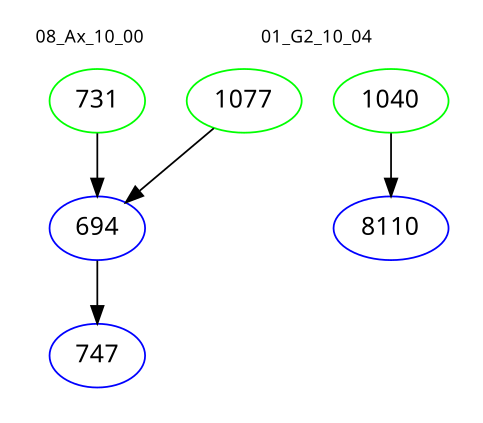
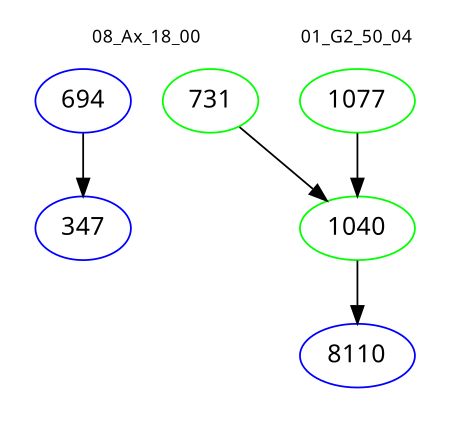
(90, 38) -> (147, 38)
(318, 38) -> (357, 38)
(184, 153) -> (357, 156)
(97, 156) -> (262, 146)
(97, 356) -> (83, 228)
